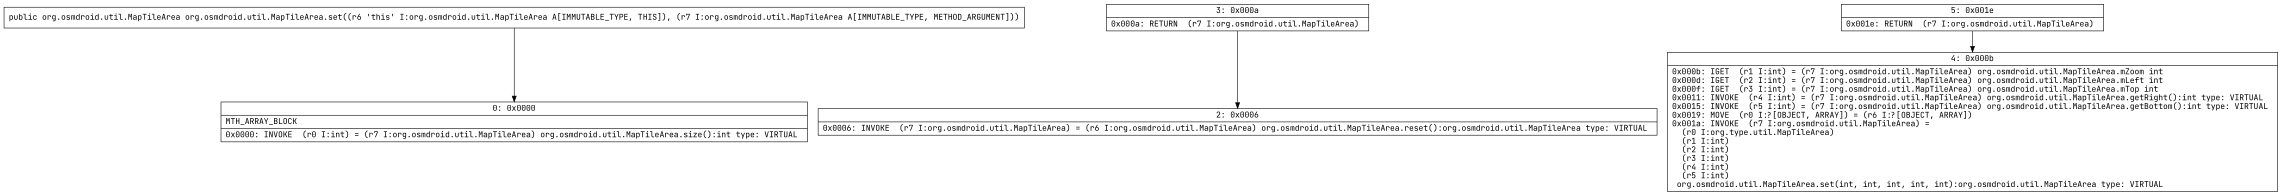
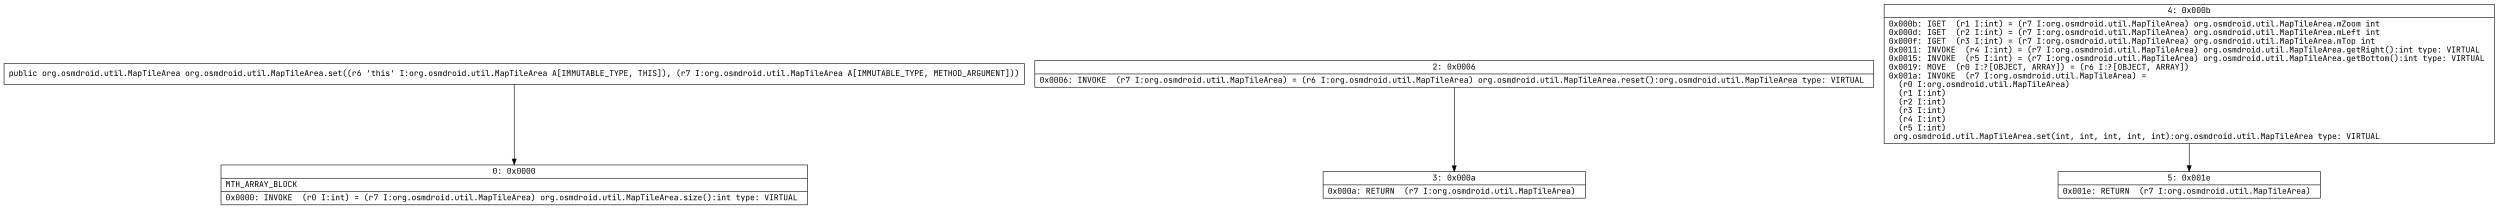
(1973, 39) -> (2189, 155)
(1238, 67) -> (1454, 127)
(1753, 133) -> (1979, 85)
